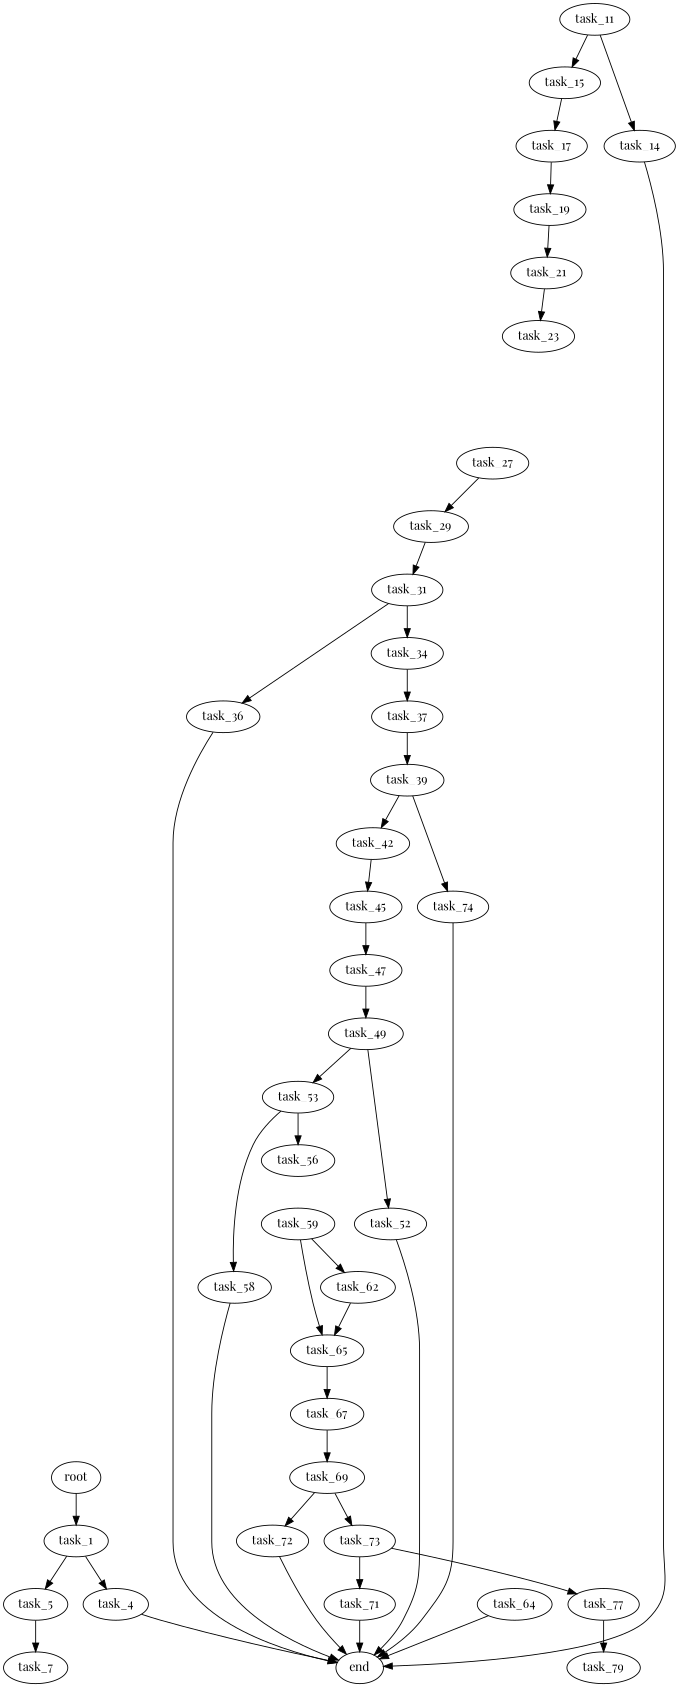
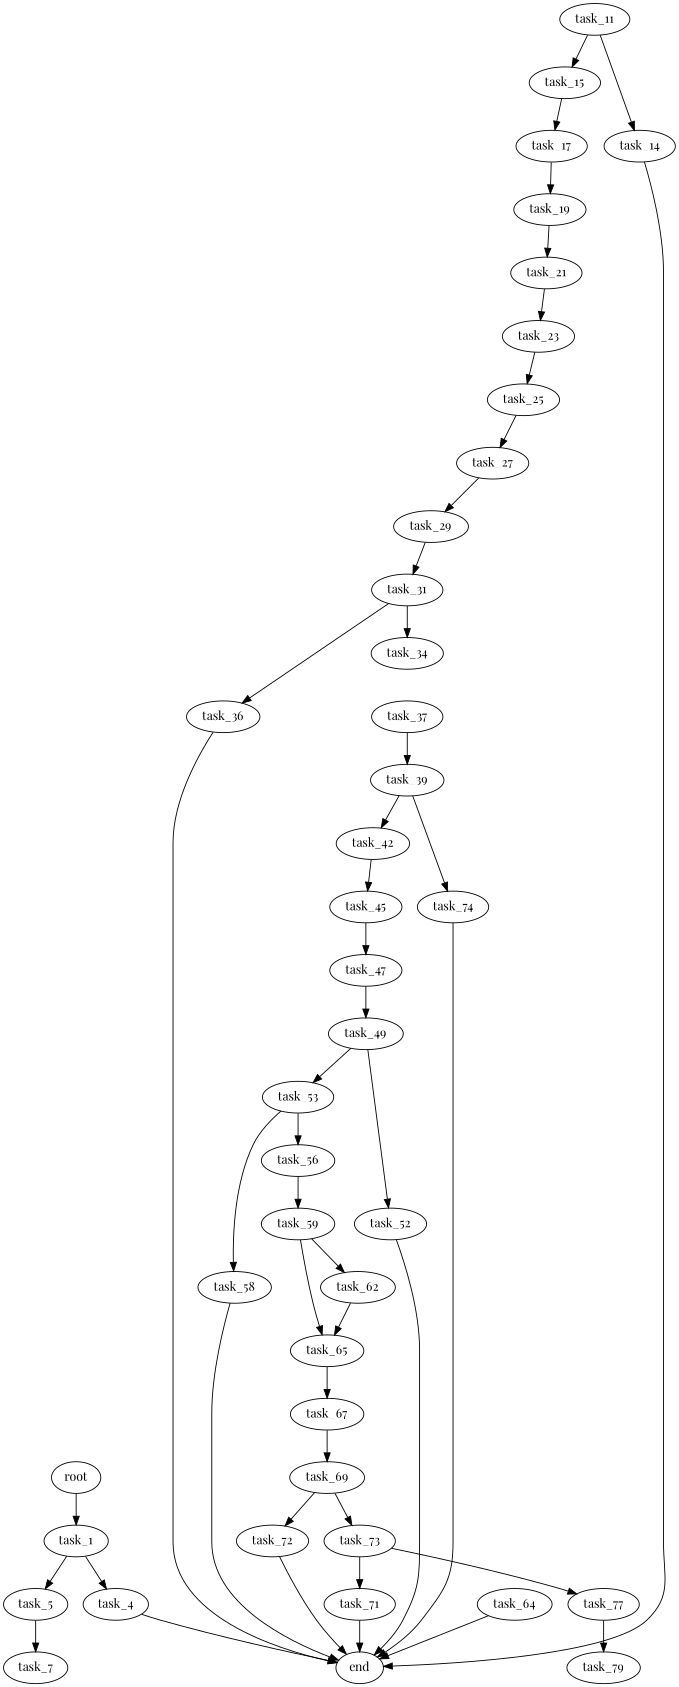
none -> (523, 400)
(407, 681) -> none
none -> (298, 1188)
